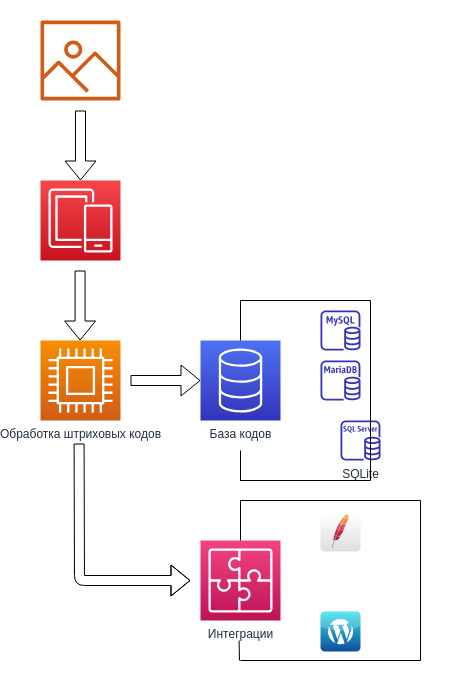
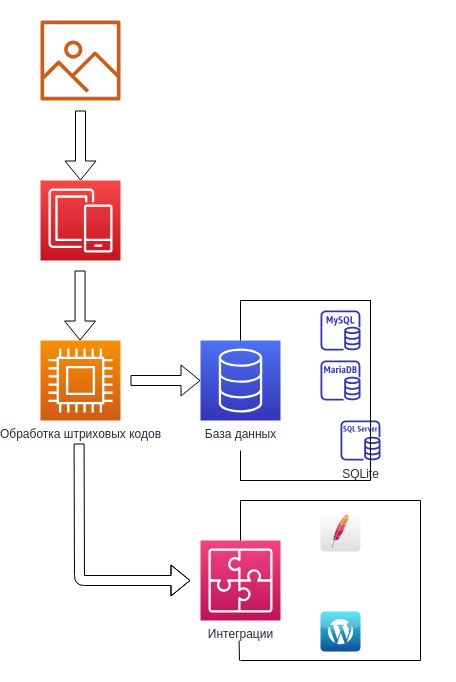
(241, 435) -> (241, 435)
